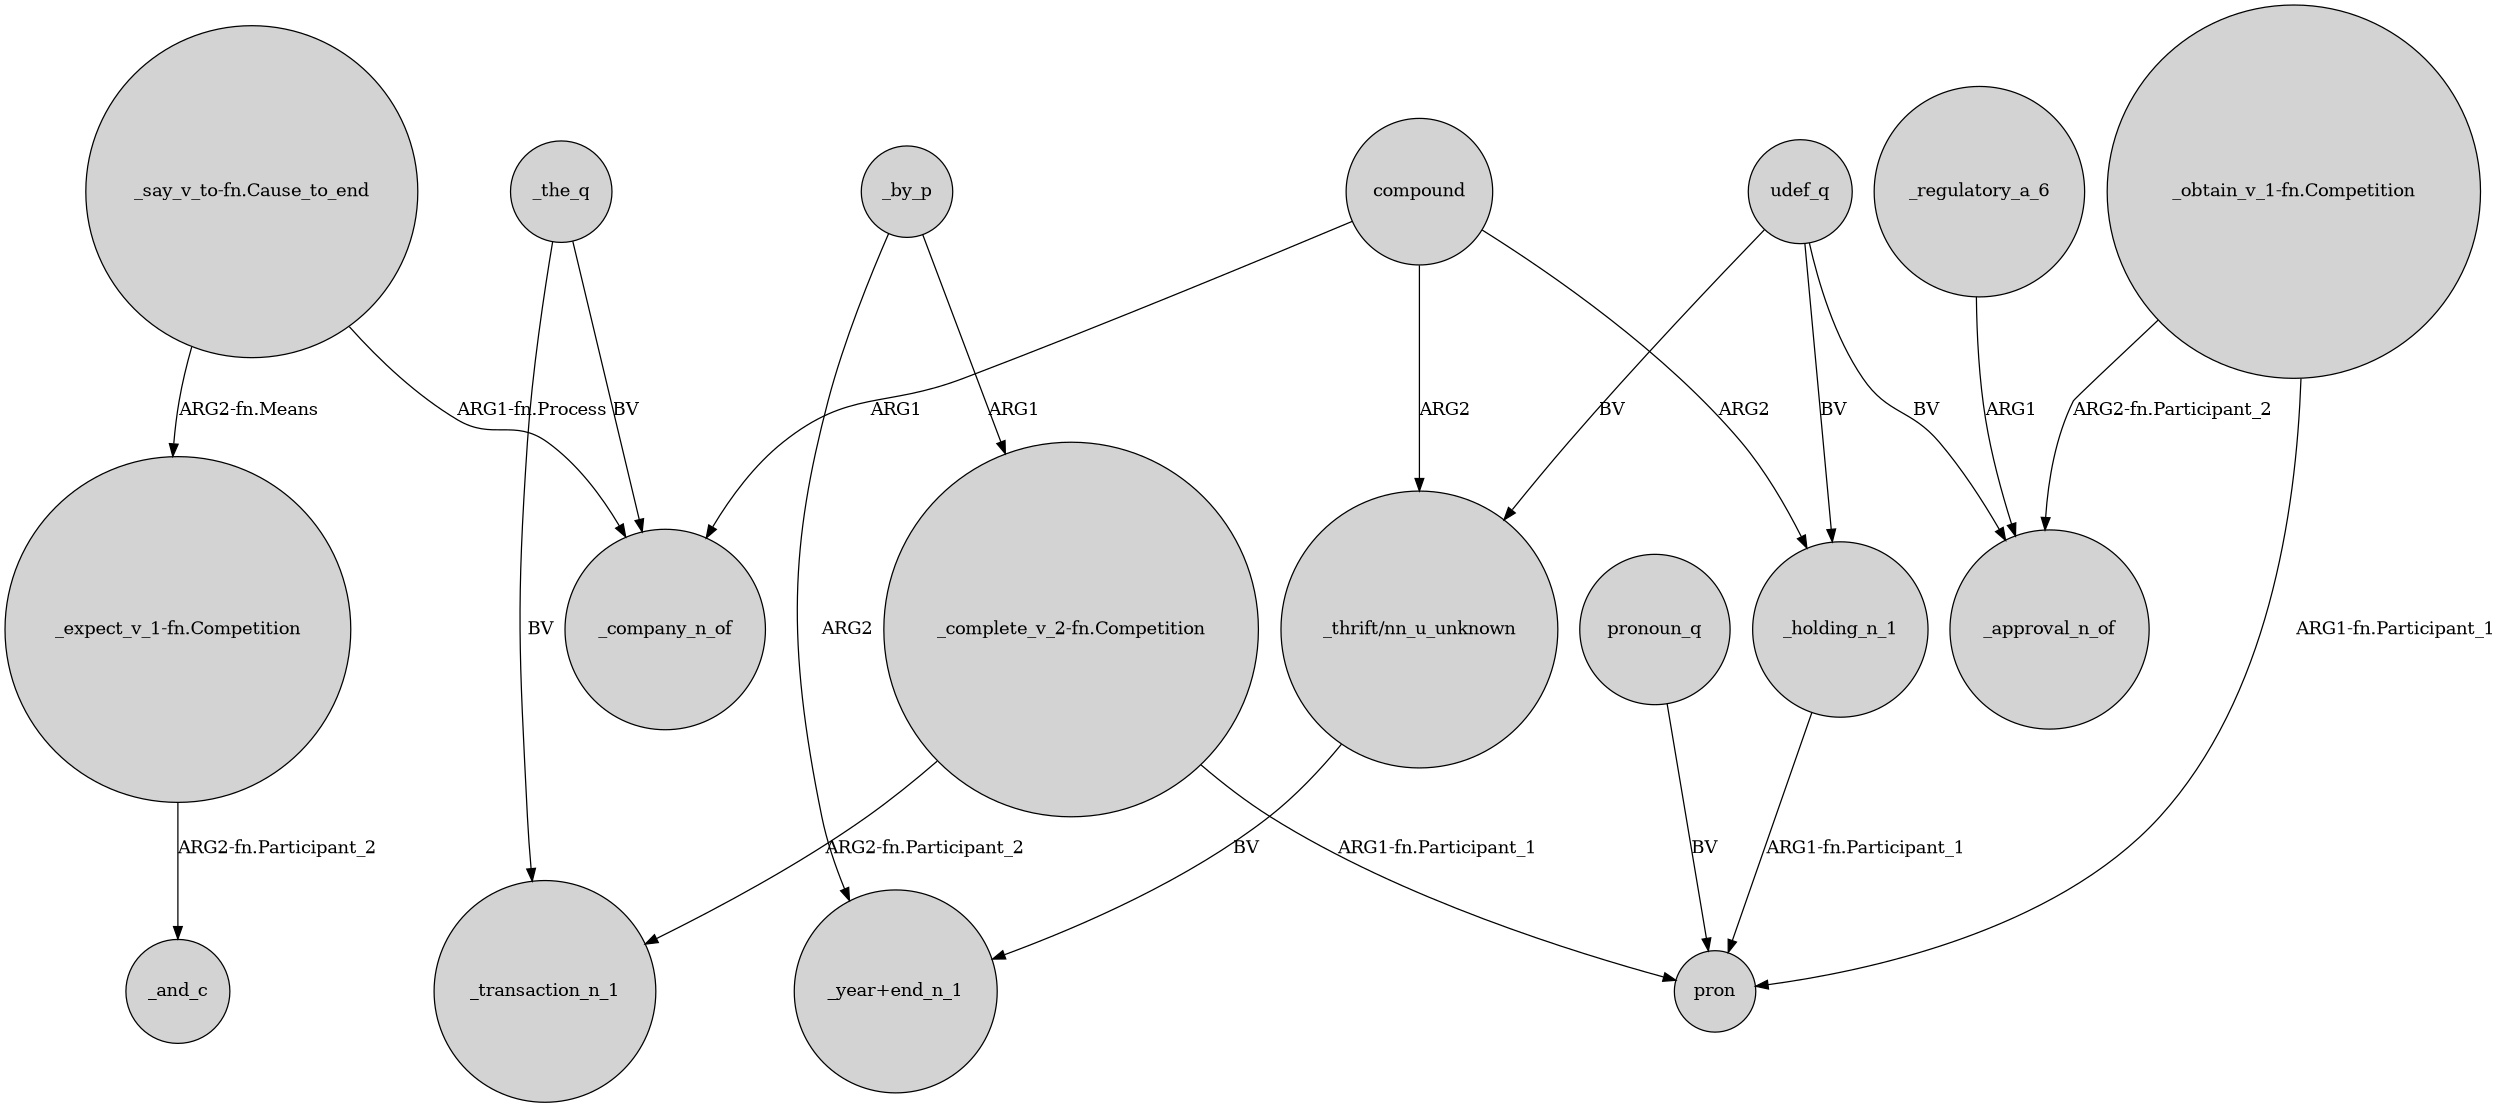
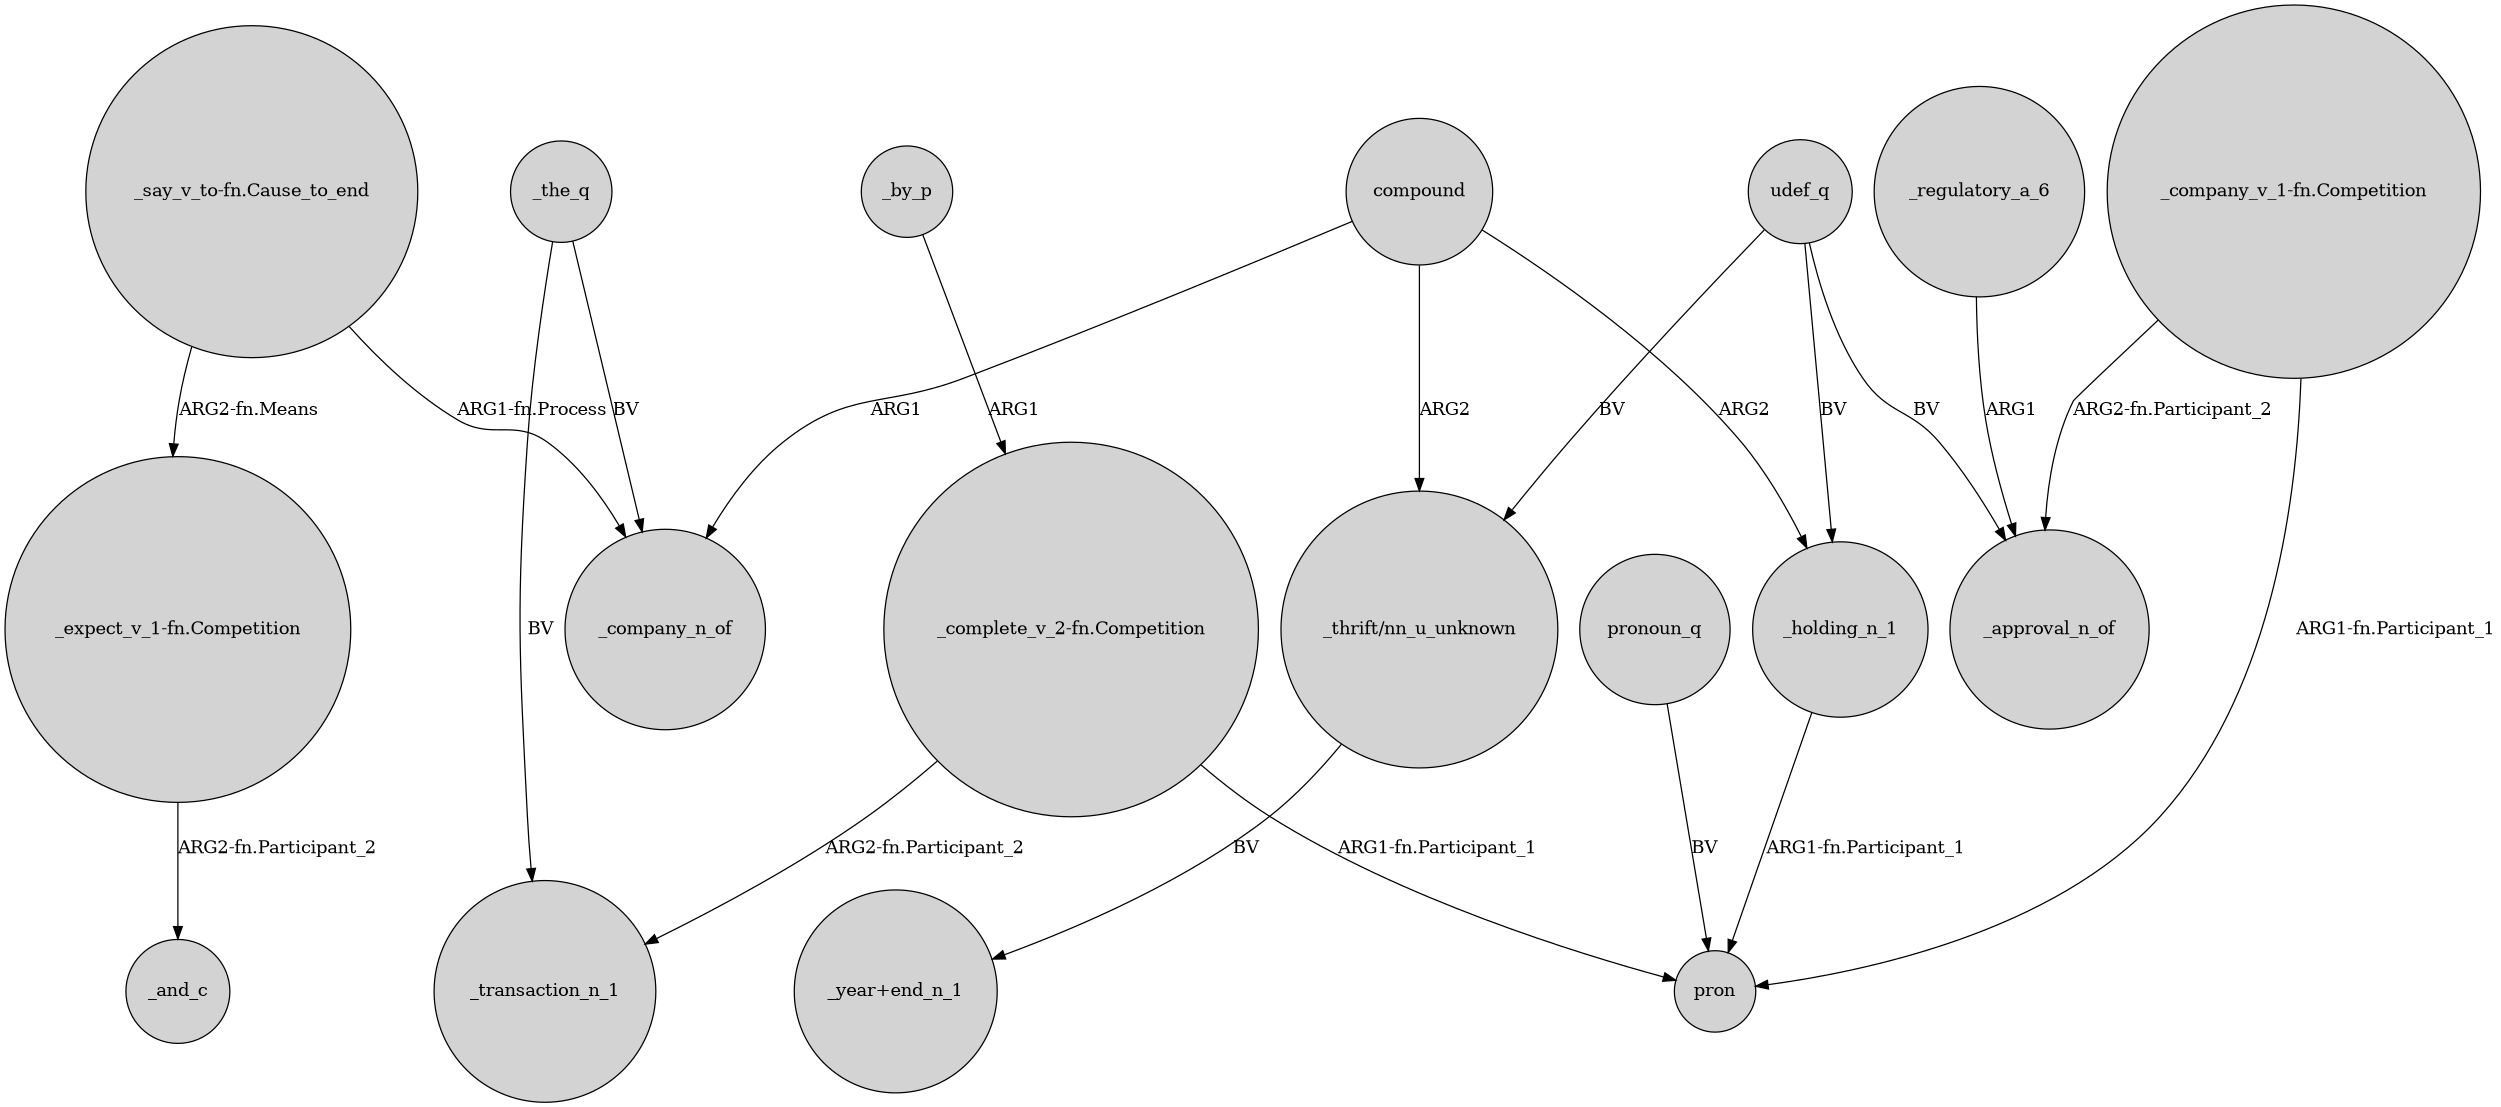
(2294, 192) -> (2294, 192)
(800, 557) -> none
